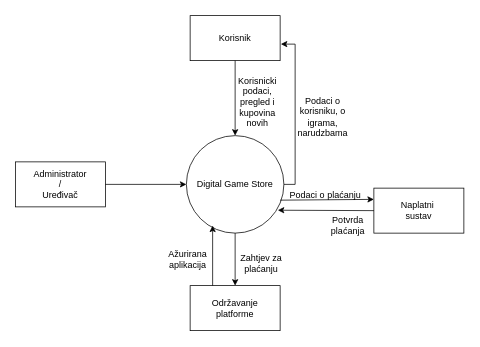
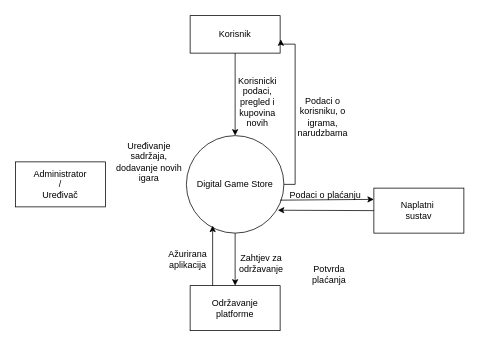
(235, 38) -> (235, 34)
none -> (149, 162)
(143, 184) -> none
(348, 225) -> (329, 274)
(261, 263) -> (261, 263)
